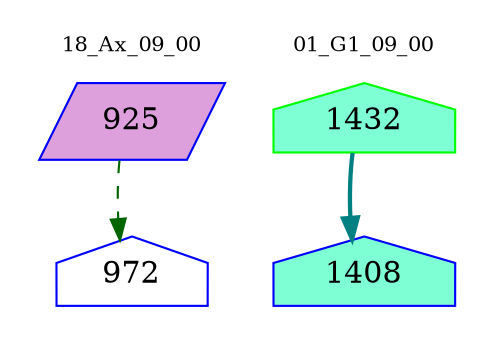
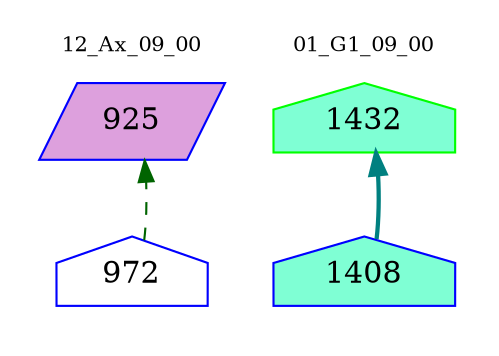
(132, 46) -> (132, 46)
(350, 185) -> (379, 207)
(118, 190) -> (146, 211)
